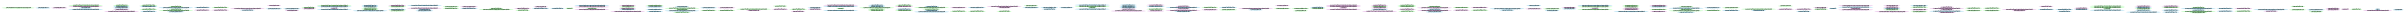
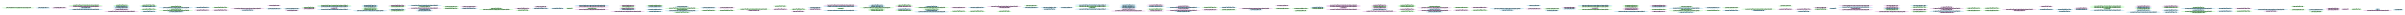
none -> (424, 7)
